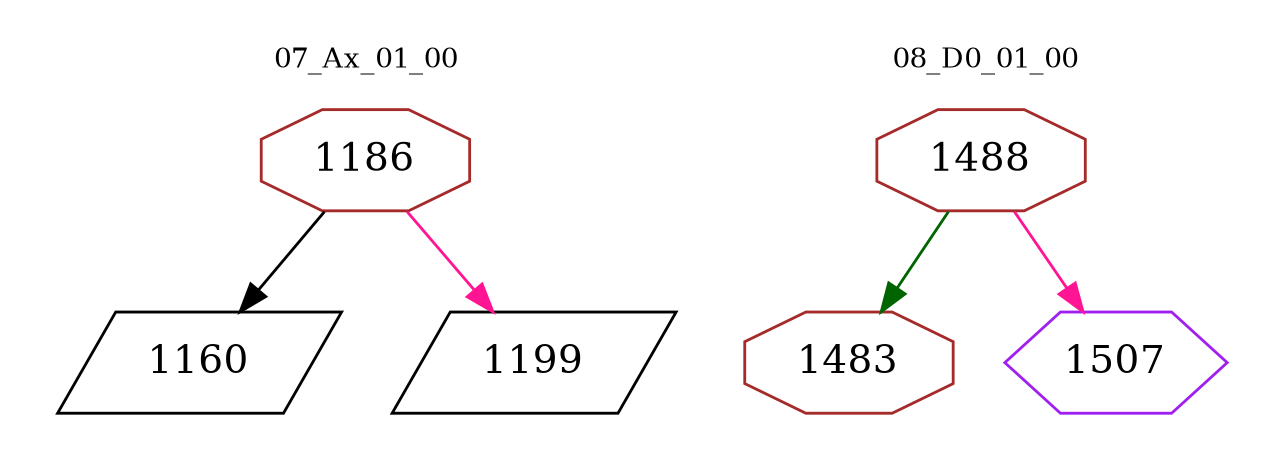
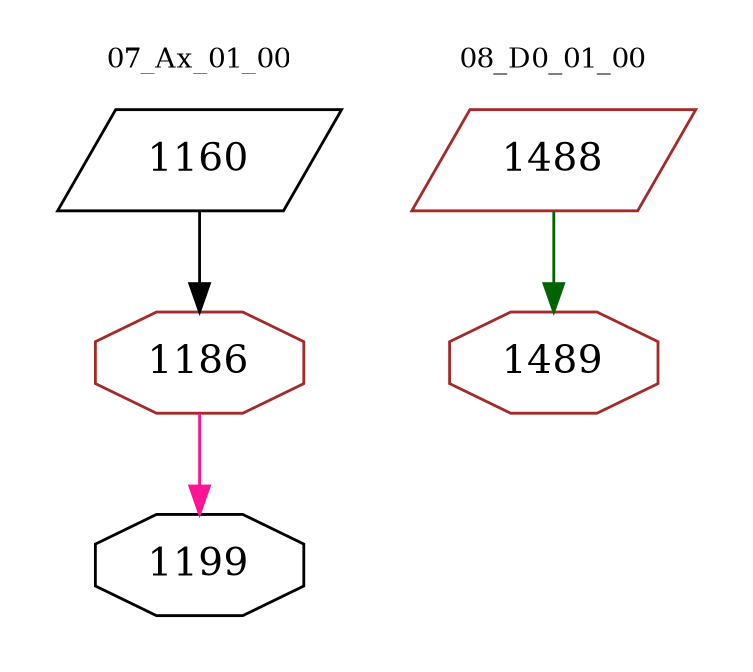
(981, 160) -> (554, 160)
(291, 251) -> (200, 248)
(534, 363) -> (200, 565)
(849, 363) -> (554, 363)
(1116, 363) -> none
